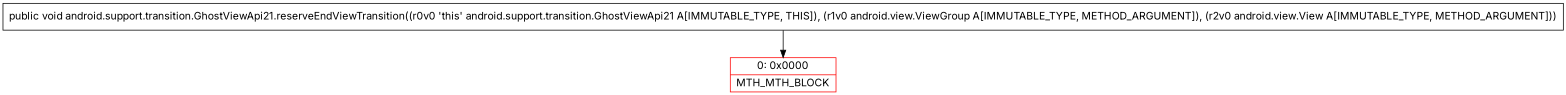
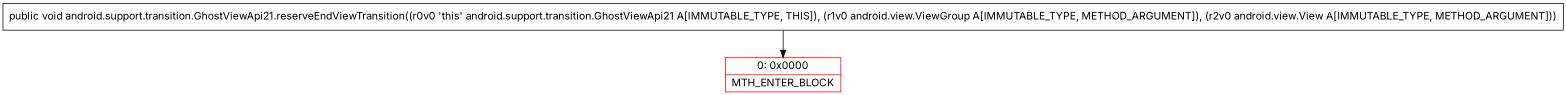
(783, 83) -> (783, 83)
